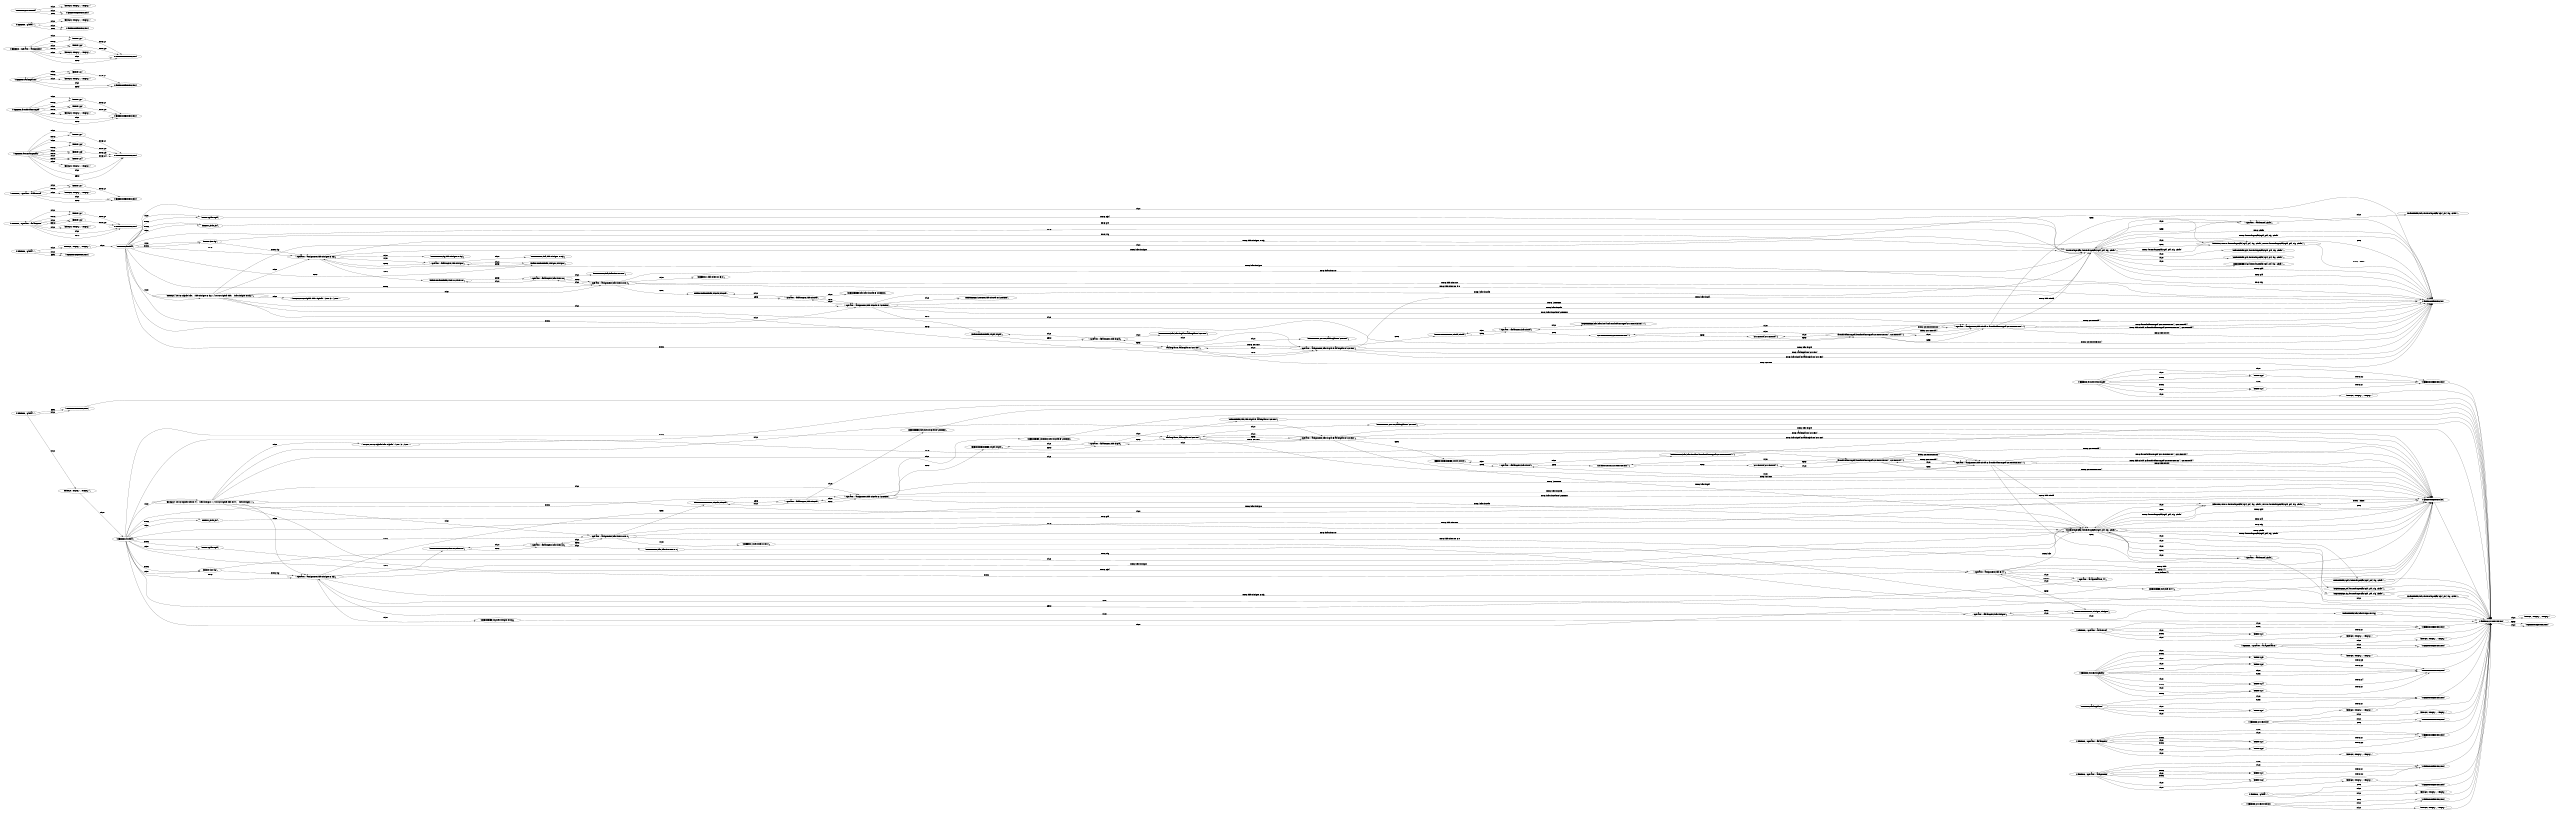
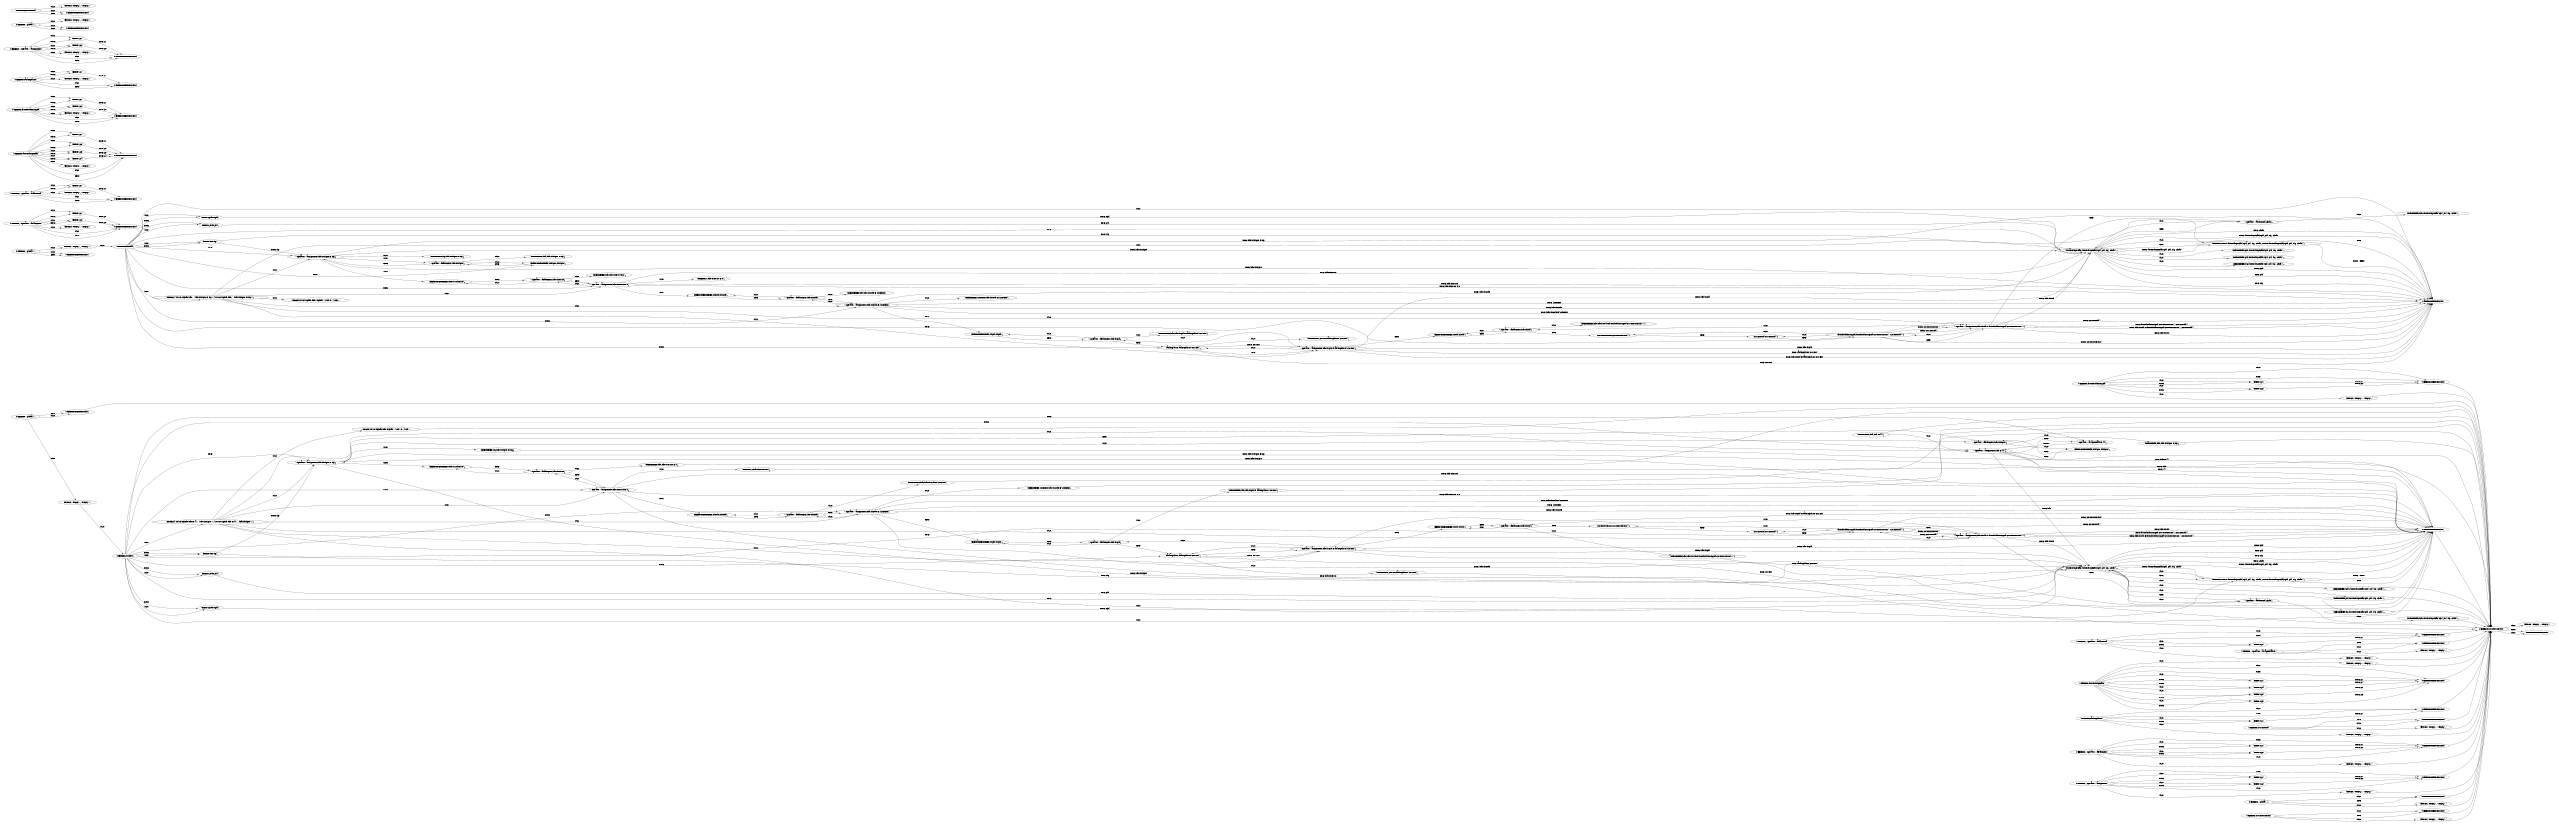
(2047, 575) -> (2047, 439)
(2070, 585) -> (1928, 439)
